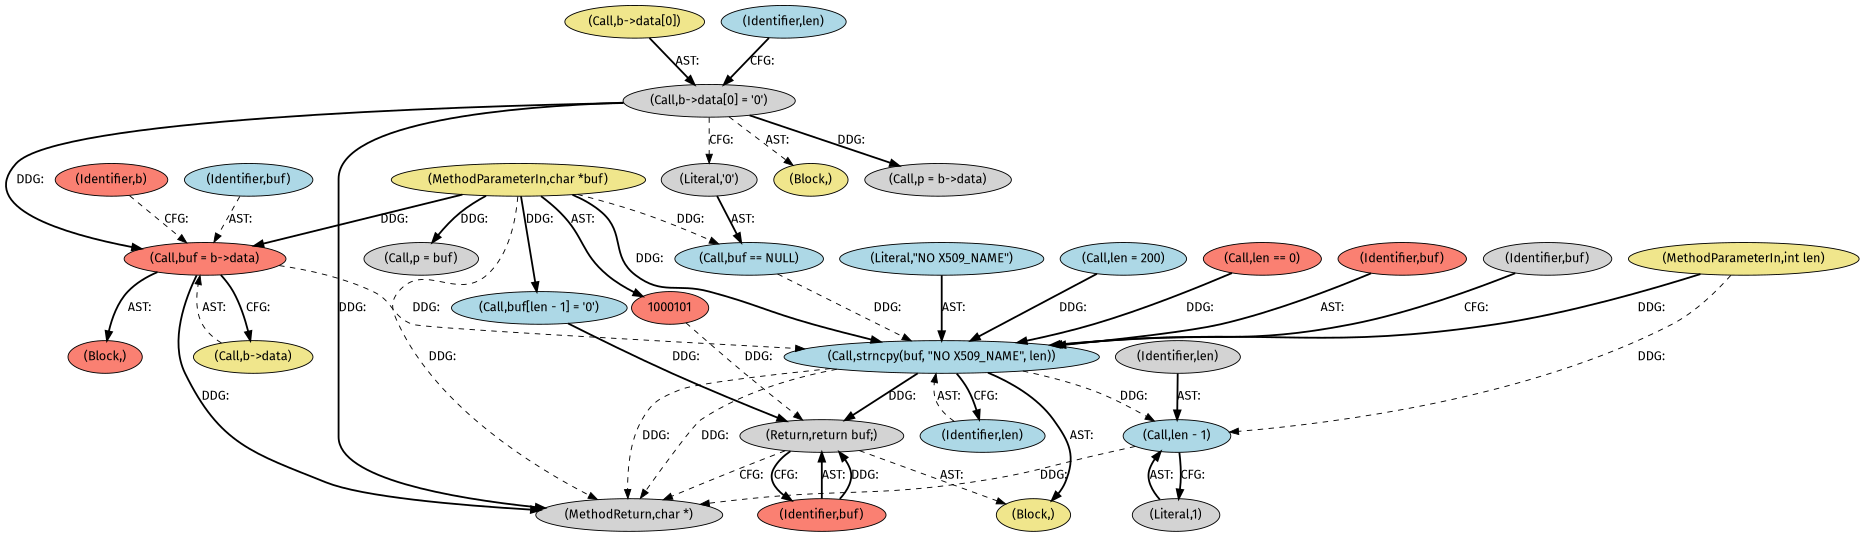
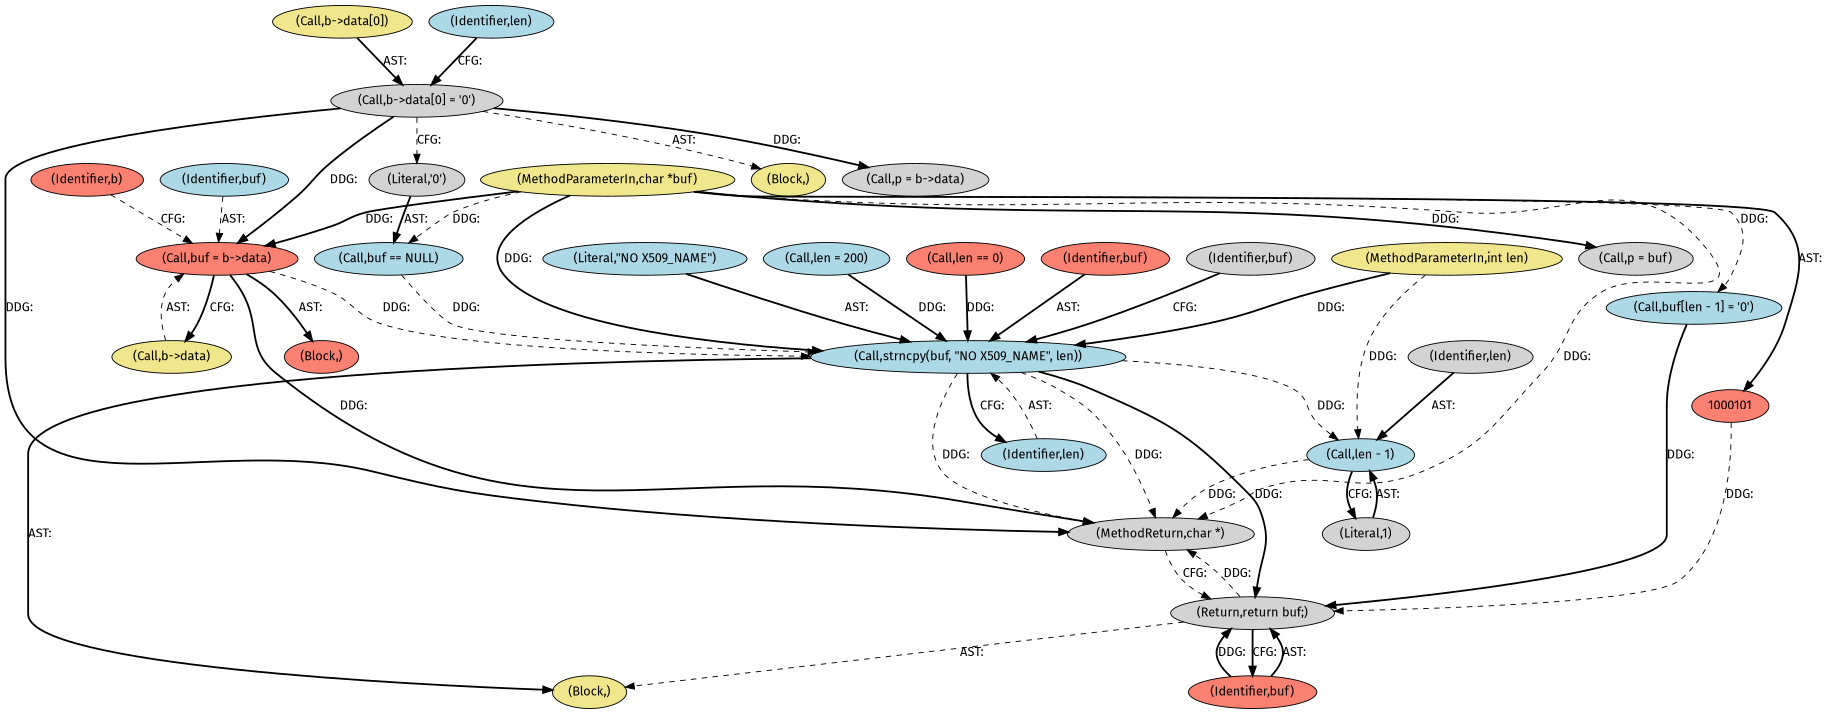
(528, 239) -> (1253, 198)
(753, 476) -> (1239, 574)
none -> (1179, 577)
